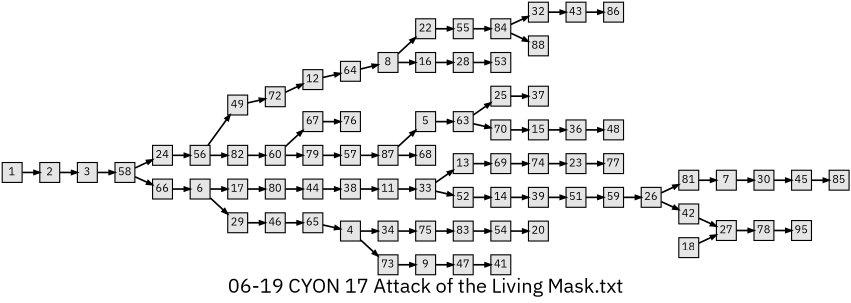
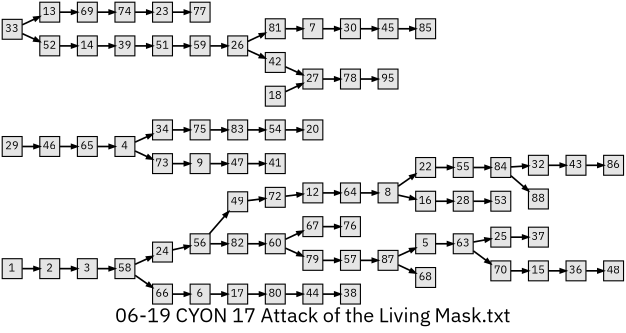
(388, 189) -> none
(217, 204) -> none
